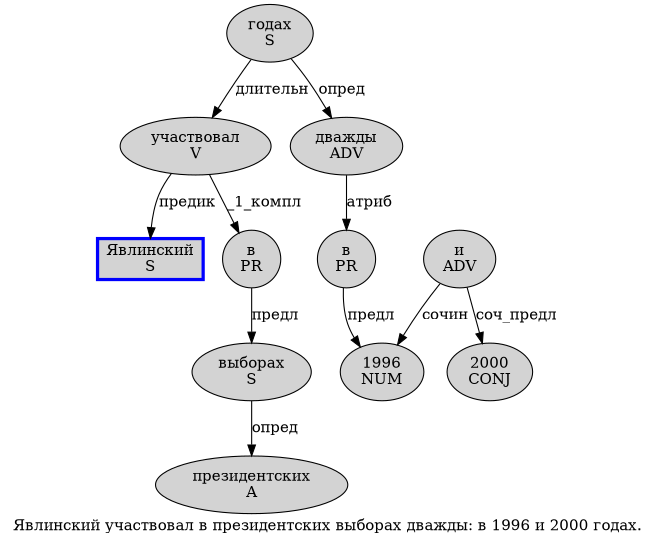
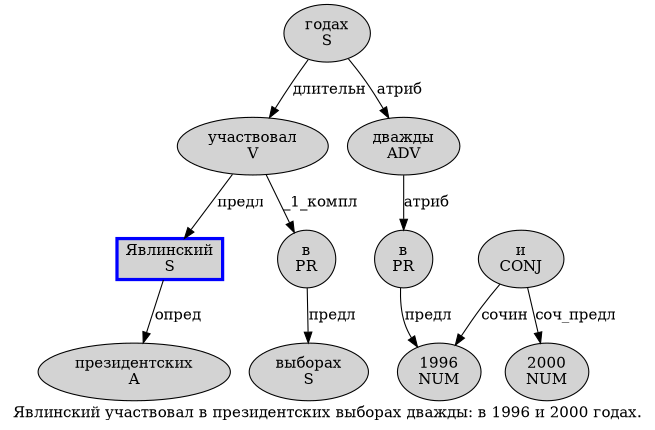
(342, 90) -> (400, 90)
(188, 203) -> (241, 203)
(460, 259) -> (521, 259)
(490, 372) -> (547, 372)
(252, 423) -> (155, 306)
